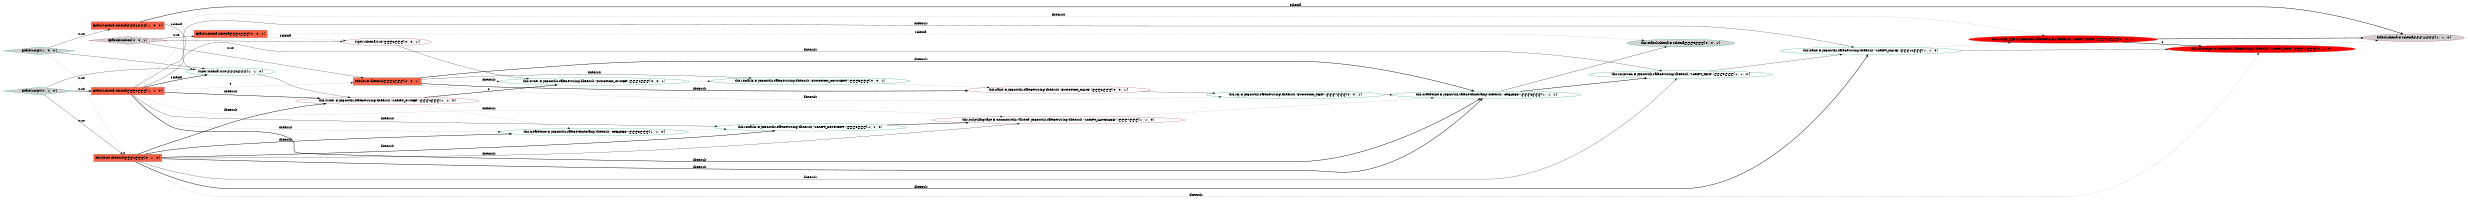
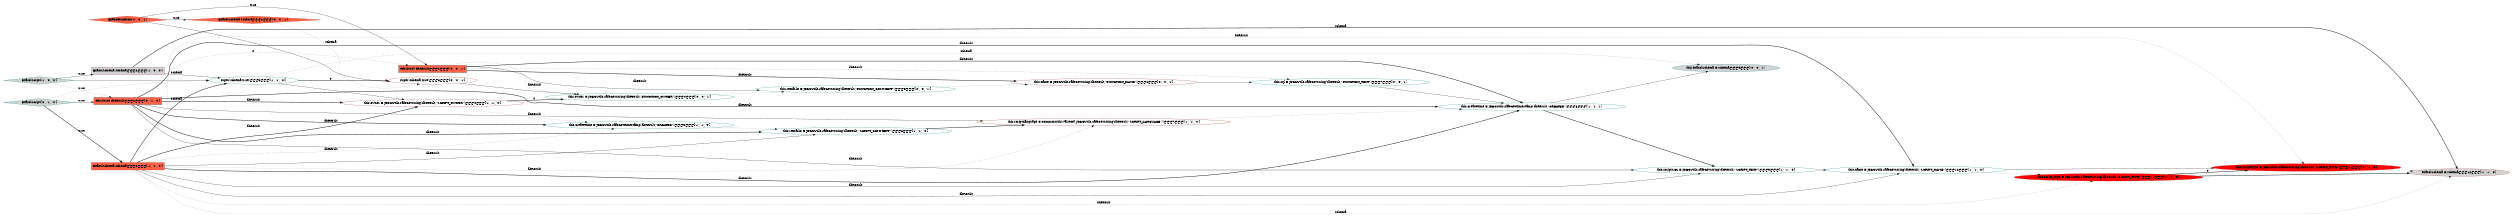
(128, 26) -> (128, 71)
(231, 34) -> (253, 20)
(955, 34) -> (982, 53)
(128, 40) -> (128, 20)
(118, 71) -> (126, 85)
none -> (342, 80)
none -> (1288, 214)
